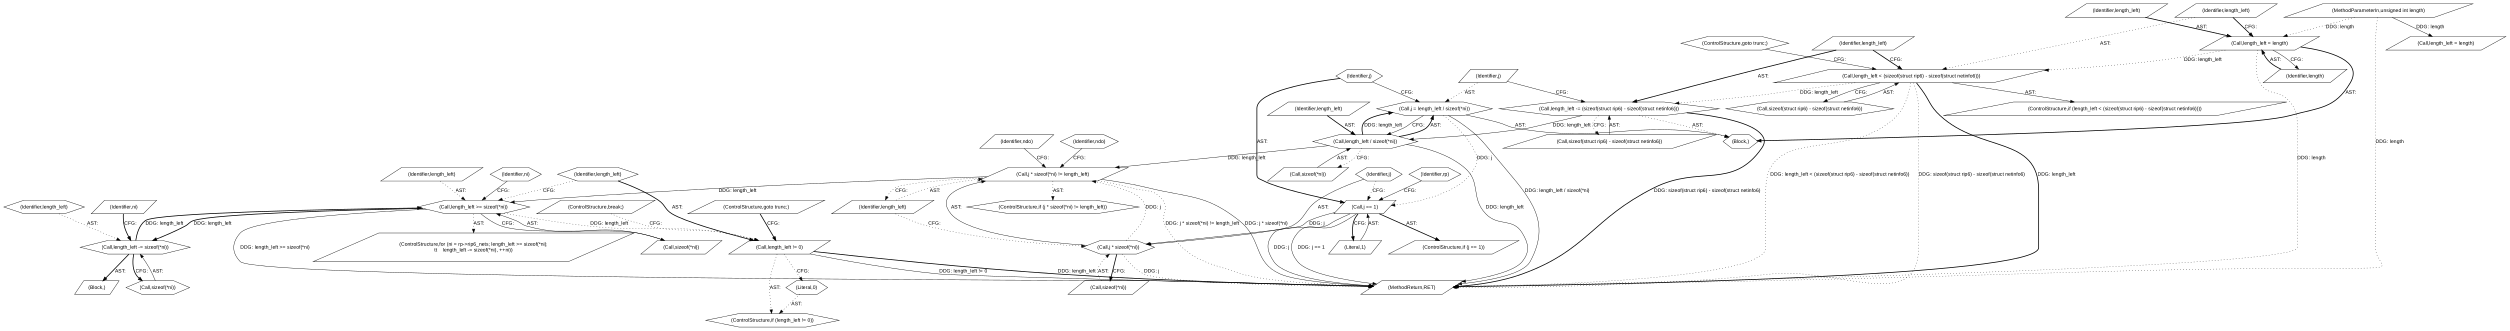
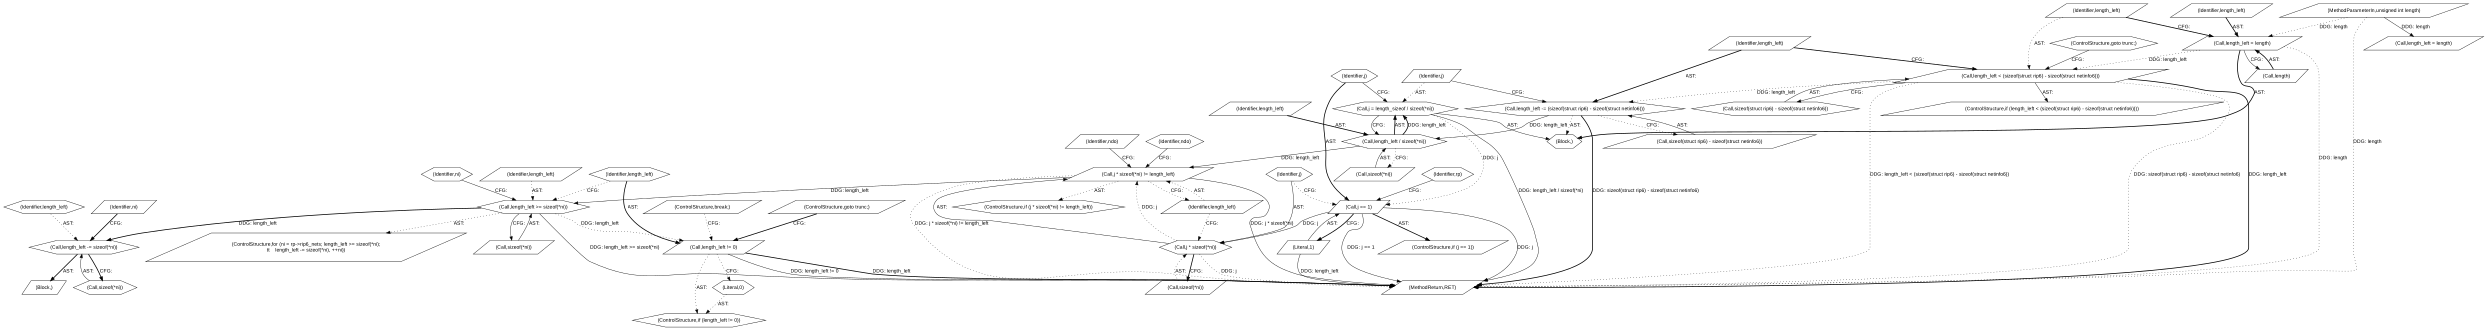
(2305, 76) -> (2277, 76)
(1435, 109) -> (1395, 109)
(255, 212) -> none
(1494, 219) -> (1335, 282)
